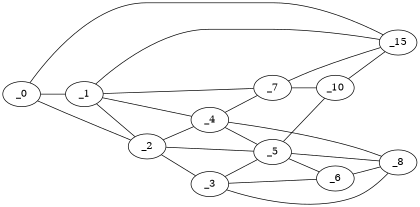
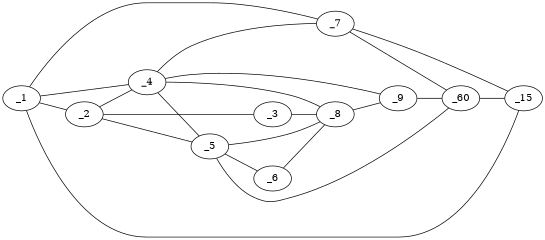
(335, 88) -> (461, 98)
(22, 94) -> none
none -> (398, 98)
(241, 168) -> none
(273, 181) -> none
